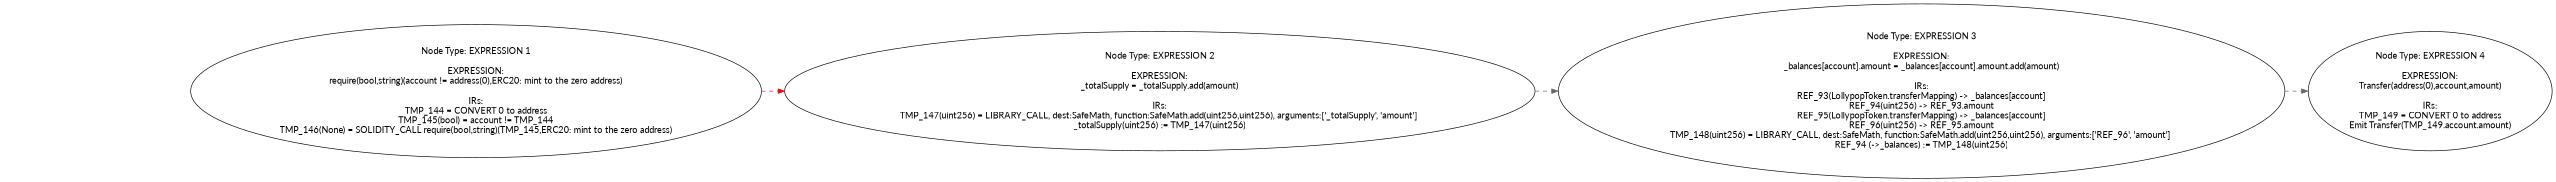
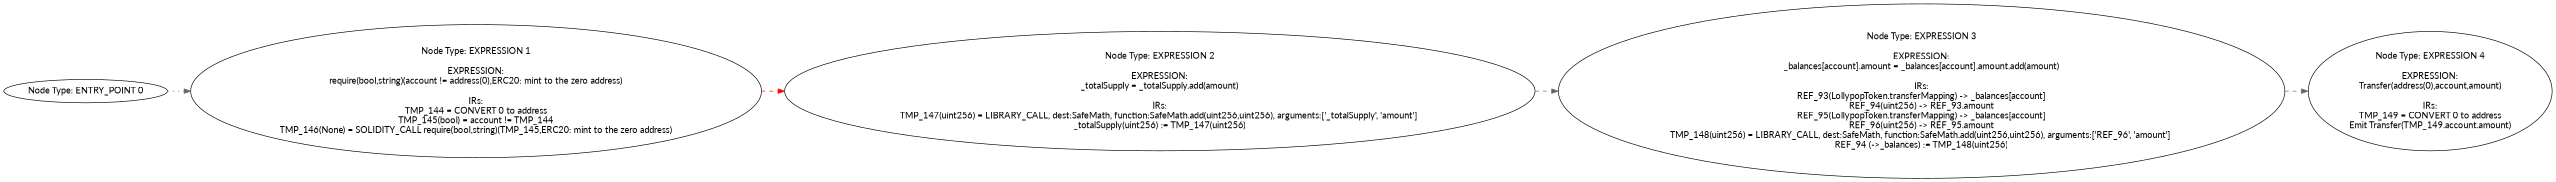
none -> (86, 91)
